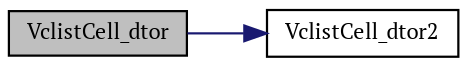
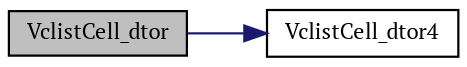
(363, 33) -> (363, 33)
